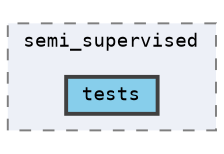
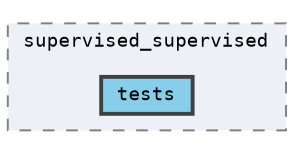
(112, 42) -> (147, 42)
